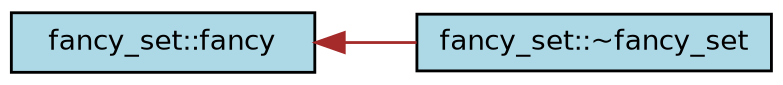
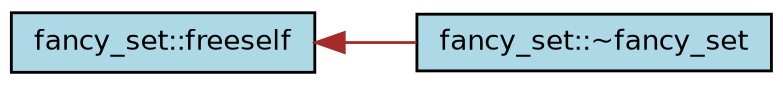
(163, 43) -> (163, 43)
